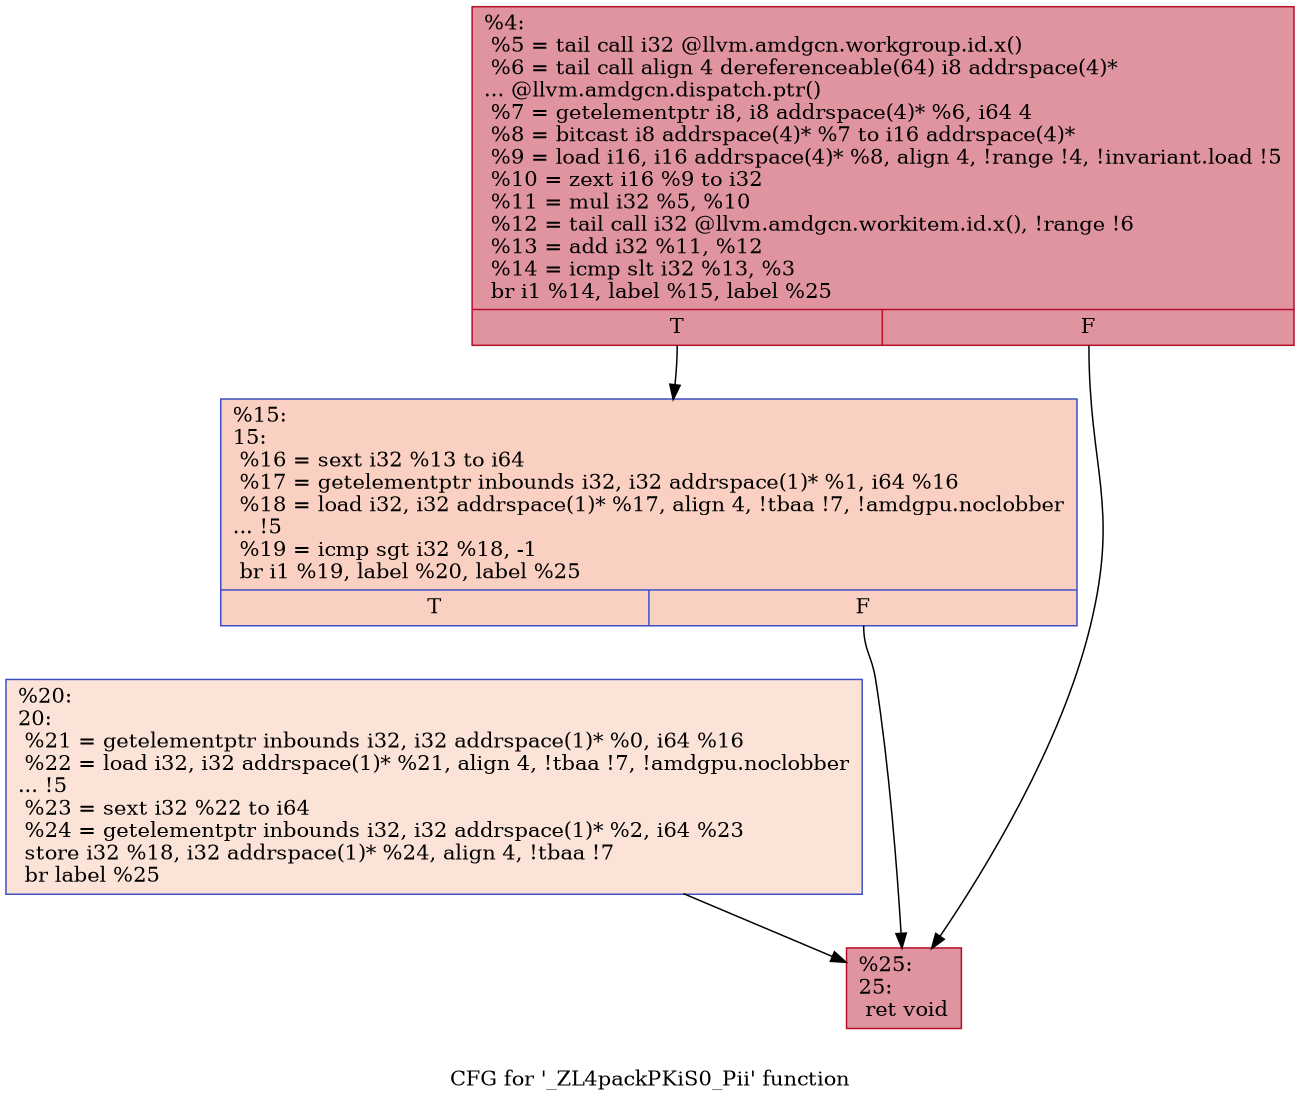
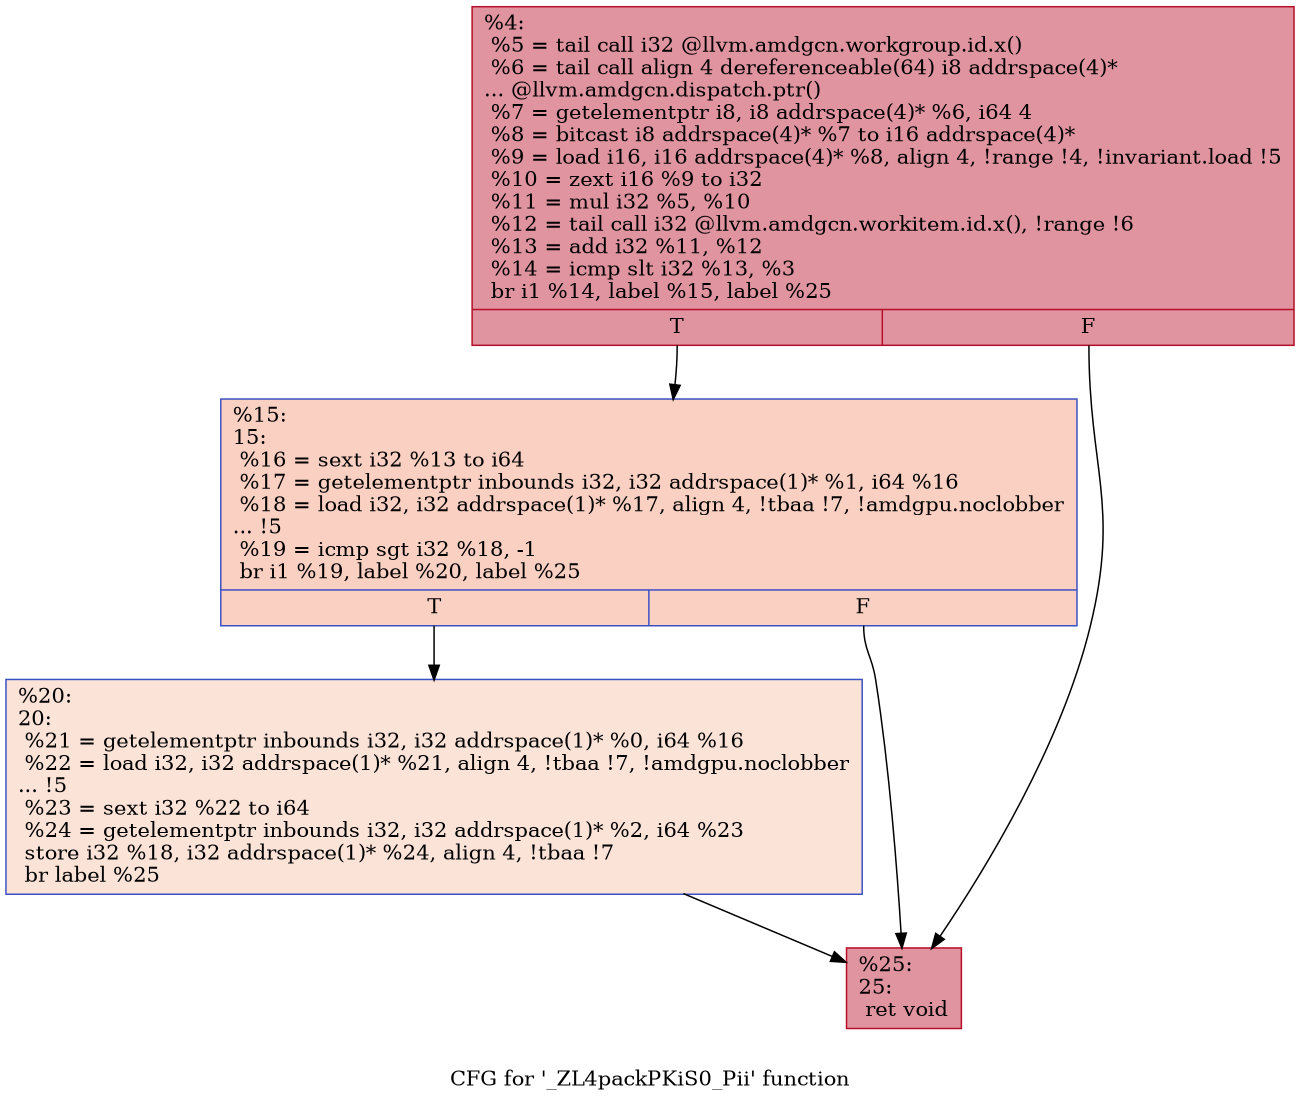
none -> (434, 645)
